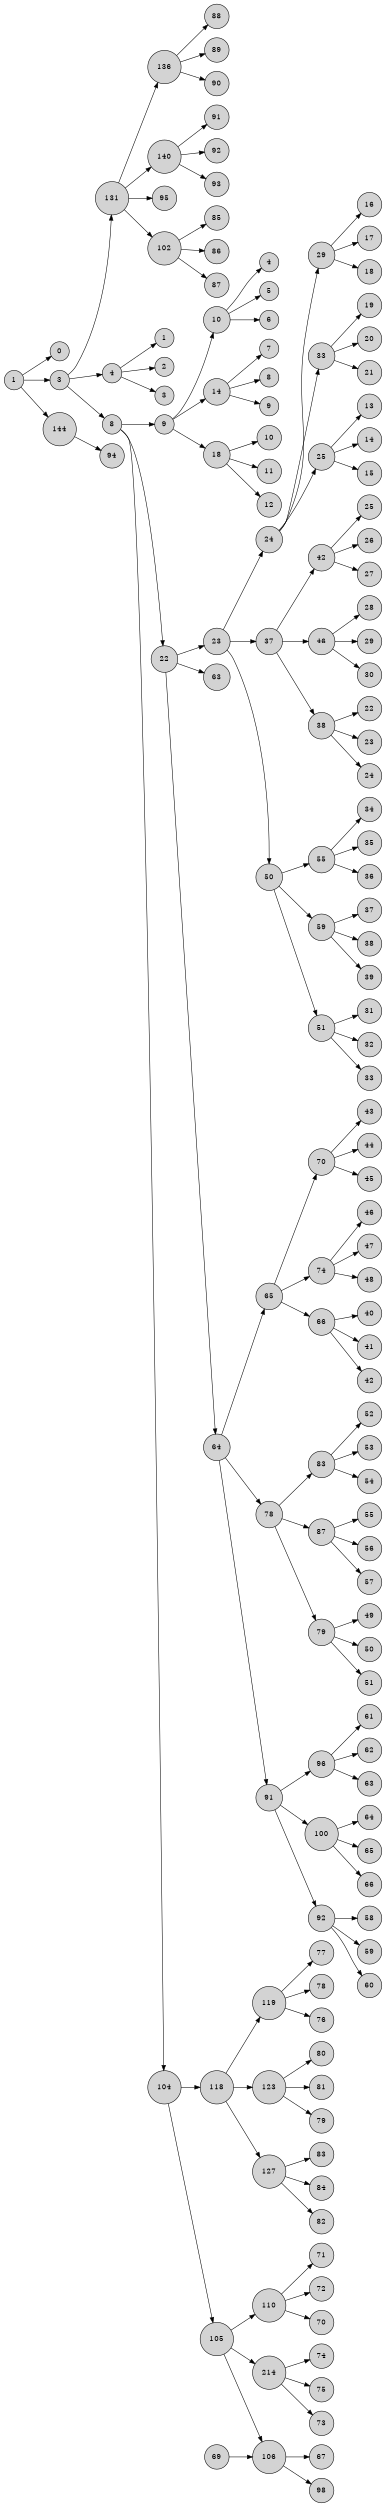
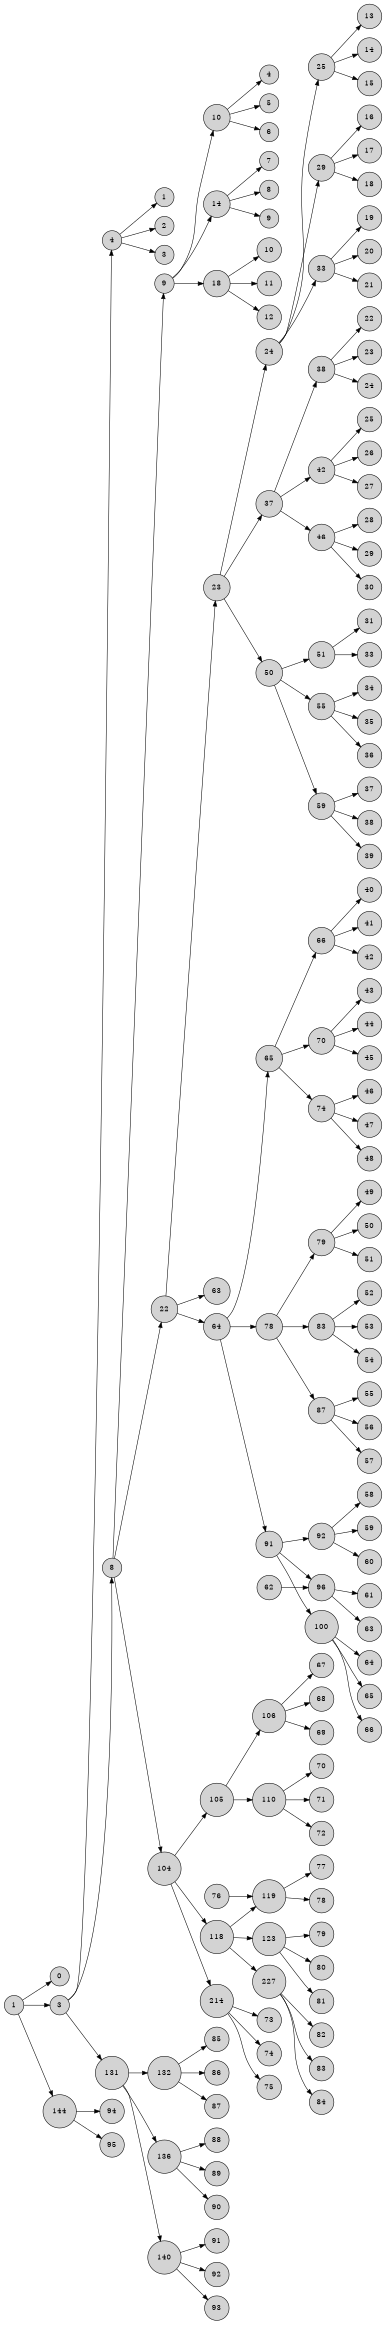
(138, 198) -> (86, 2128)
(164, 248) -> (164, 2073)
(370, 1045) -> none
(343, 1758) -> (291, 1588)
(295, 2011) -> (238, 1896)
(269, 2172) -> (269, 1982)
(241, 2354) -> (190, 1932)
(238, 2457) -> (295, 1724)
(322, 2491) -> (322, 1699)
